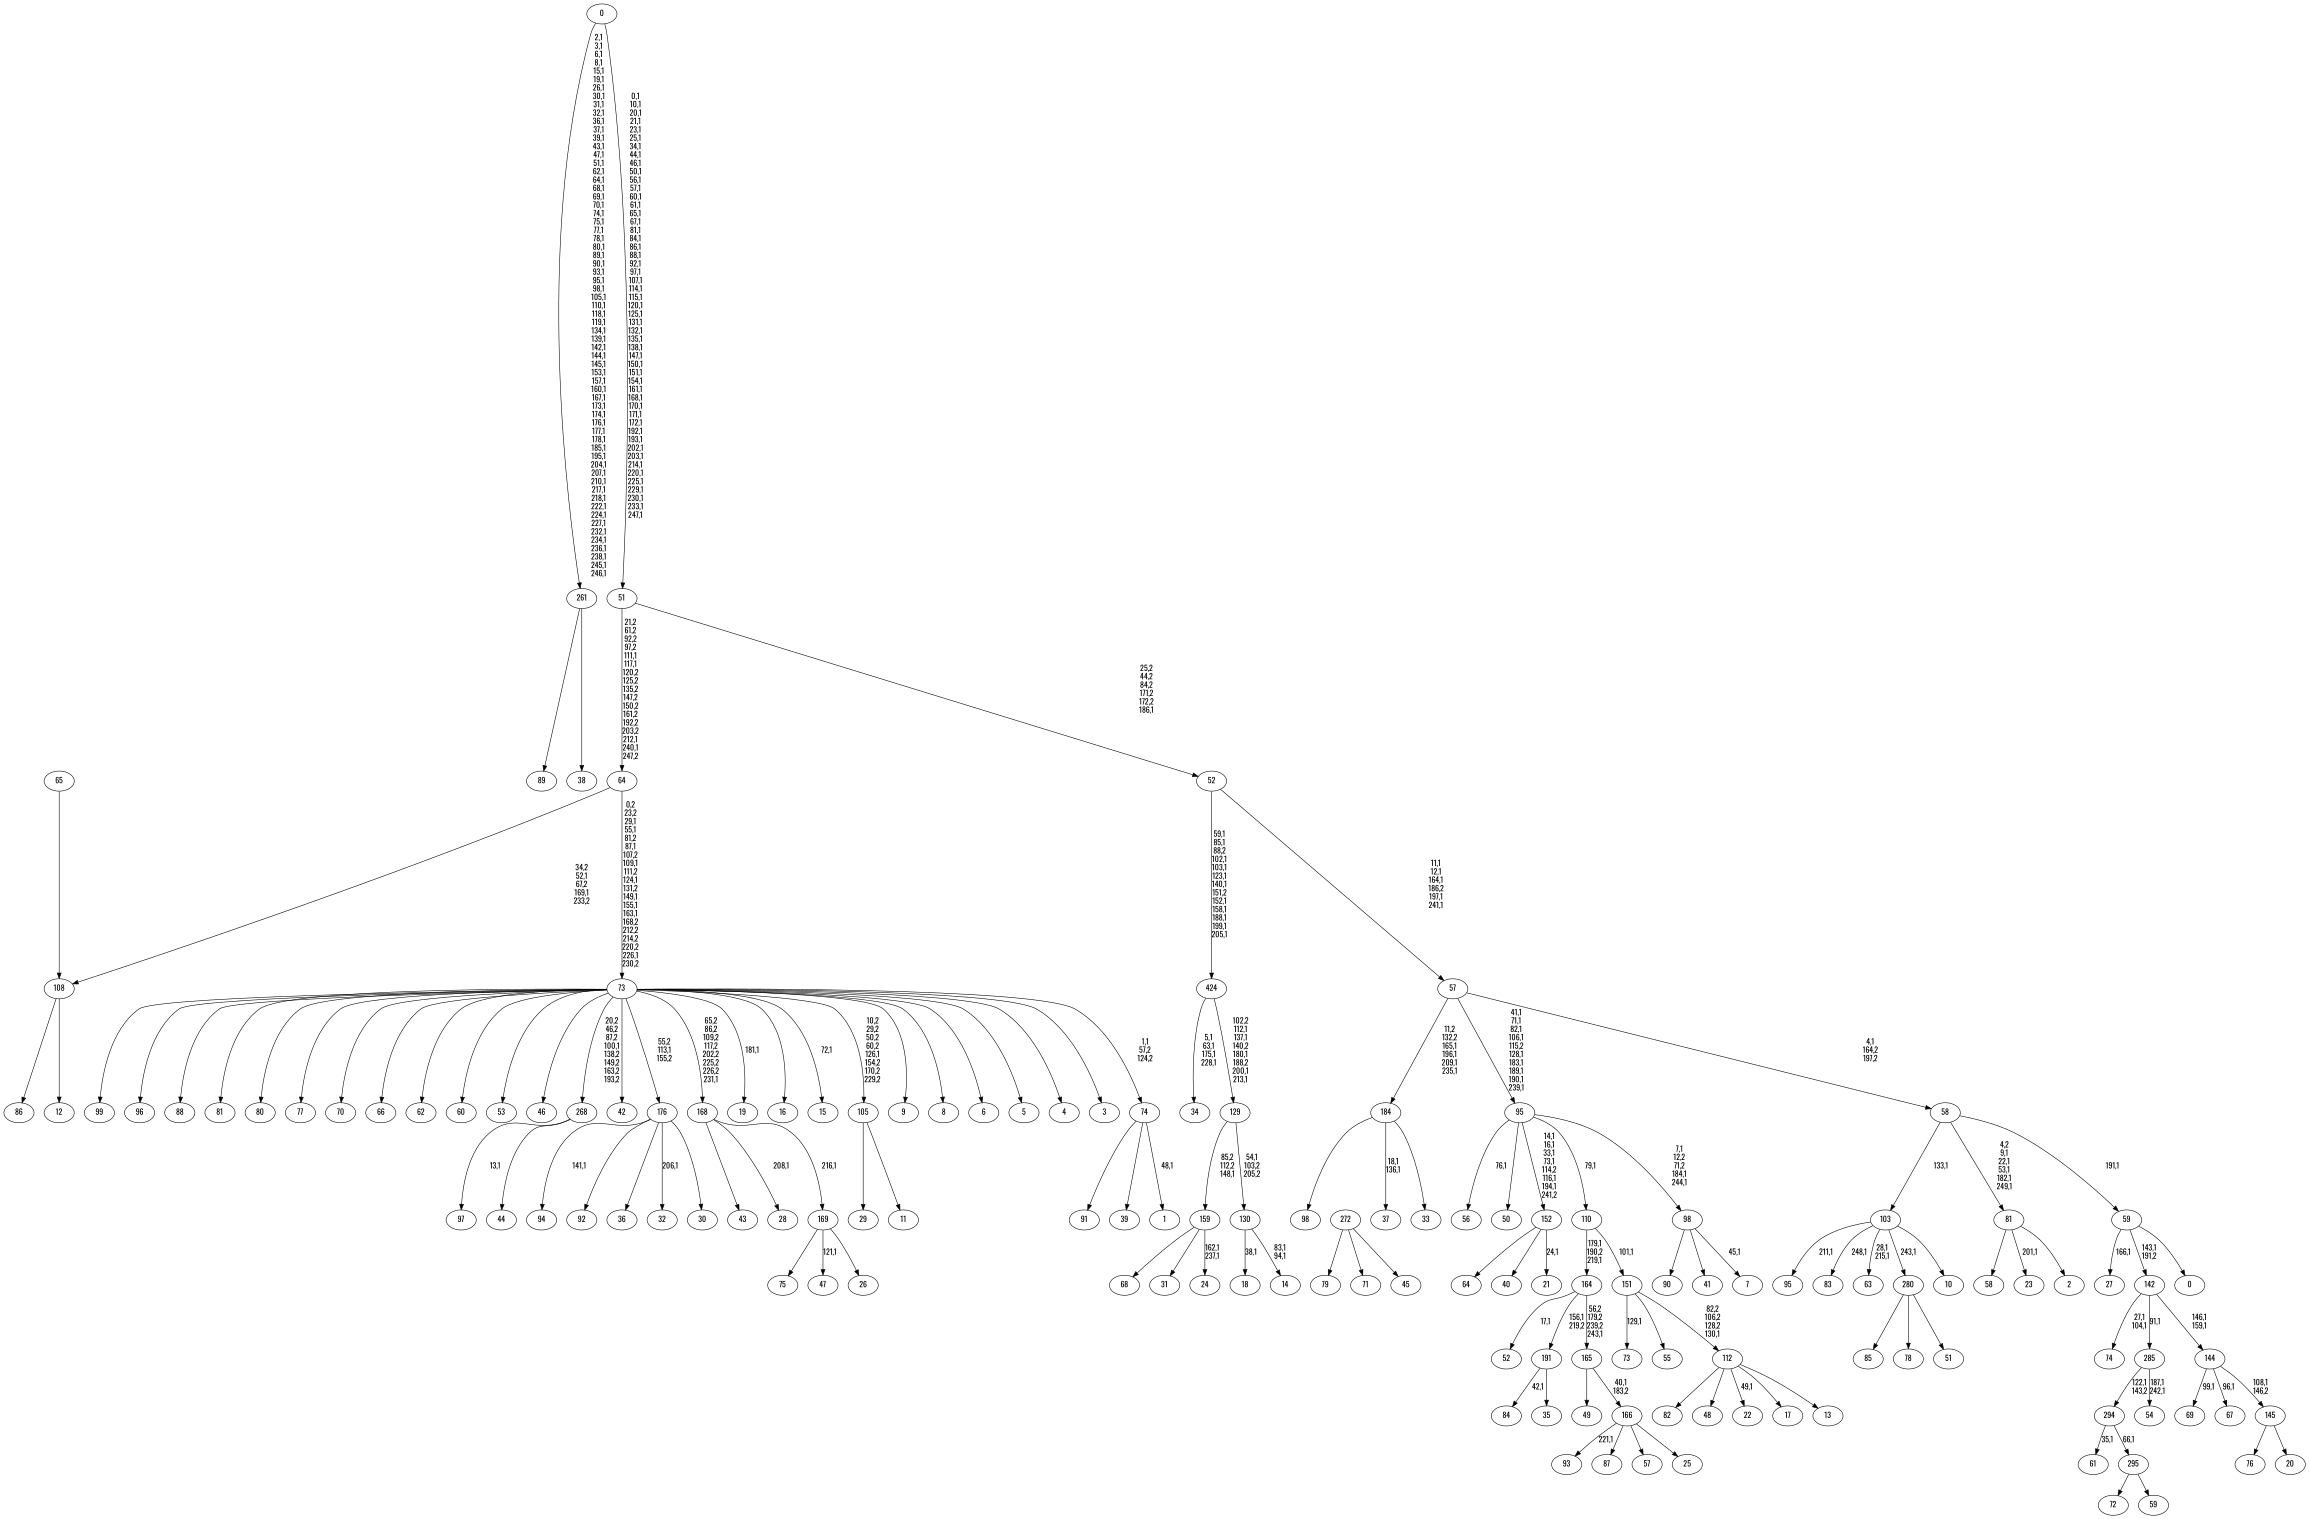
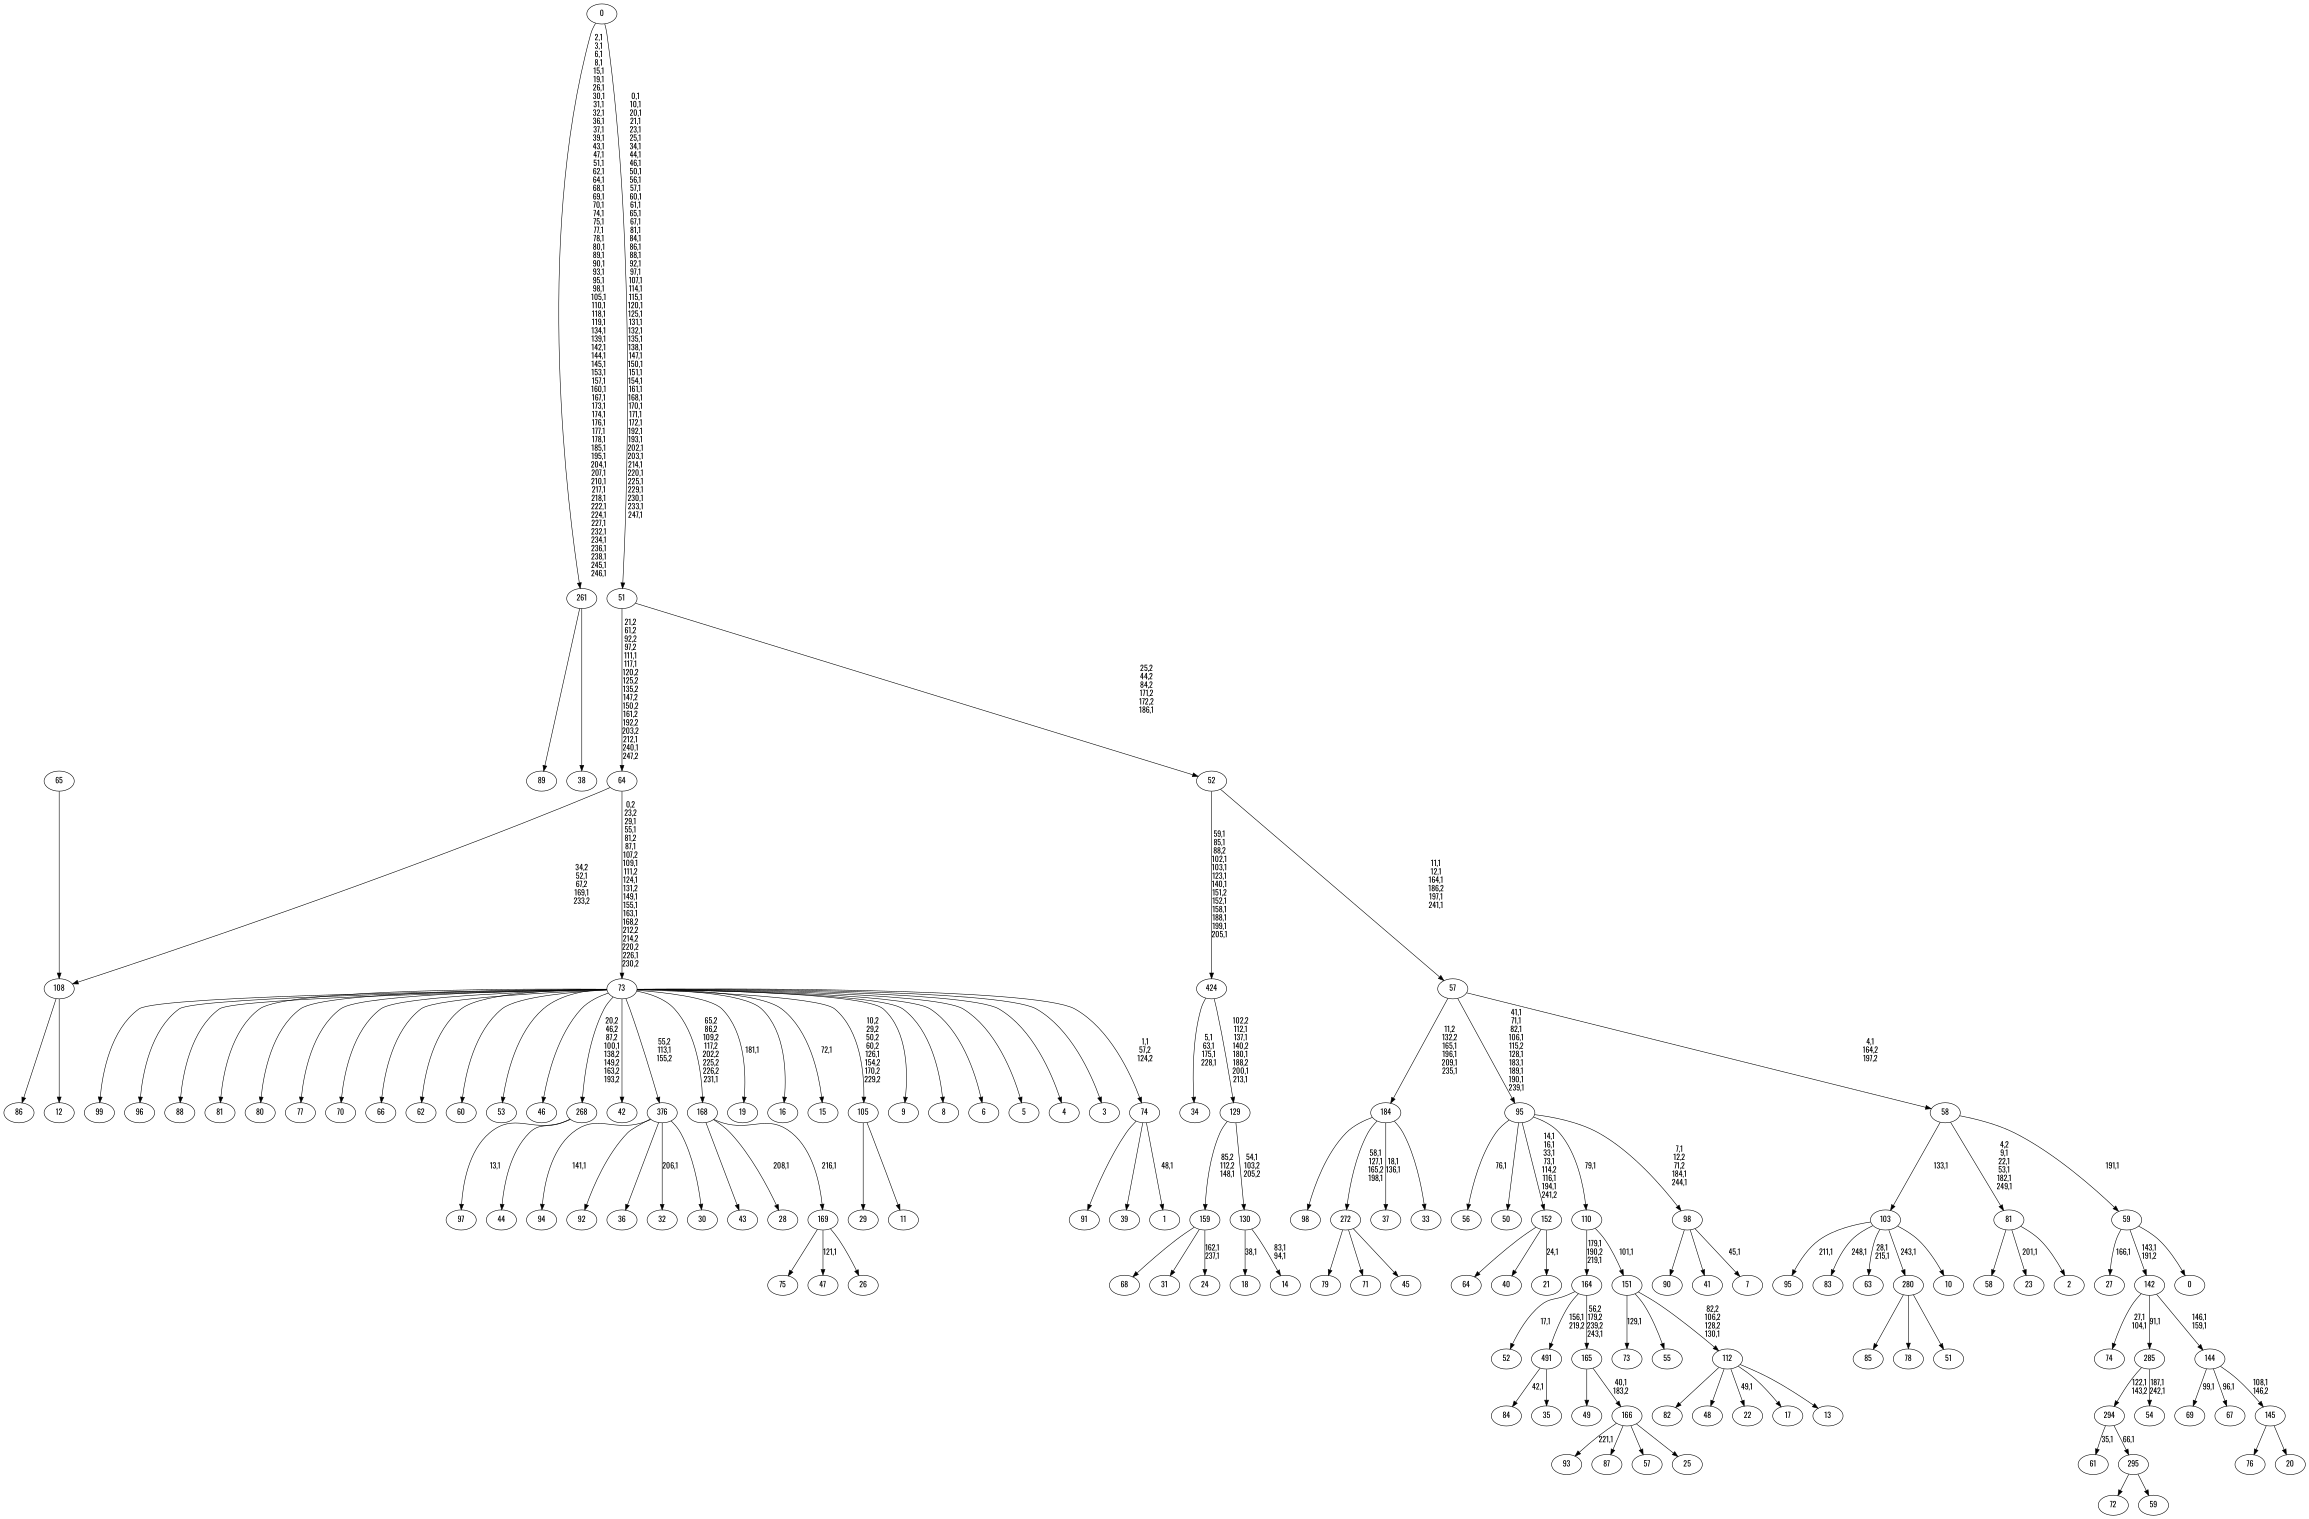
(662, 1113) -> (662, 1113)
none -> (1357, 1160)
(1547, 1359) -> (1547, 1359)
